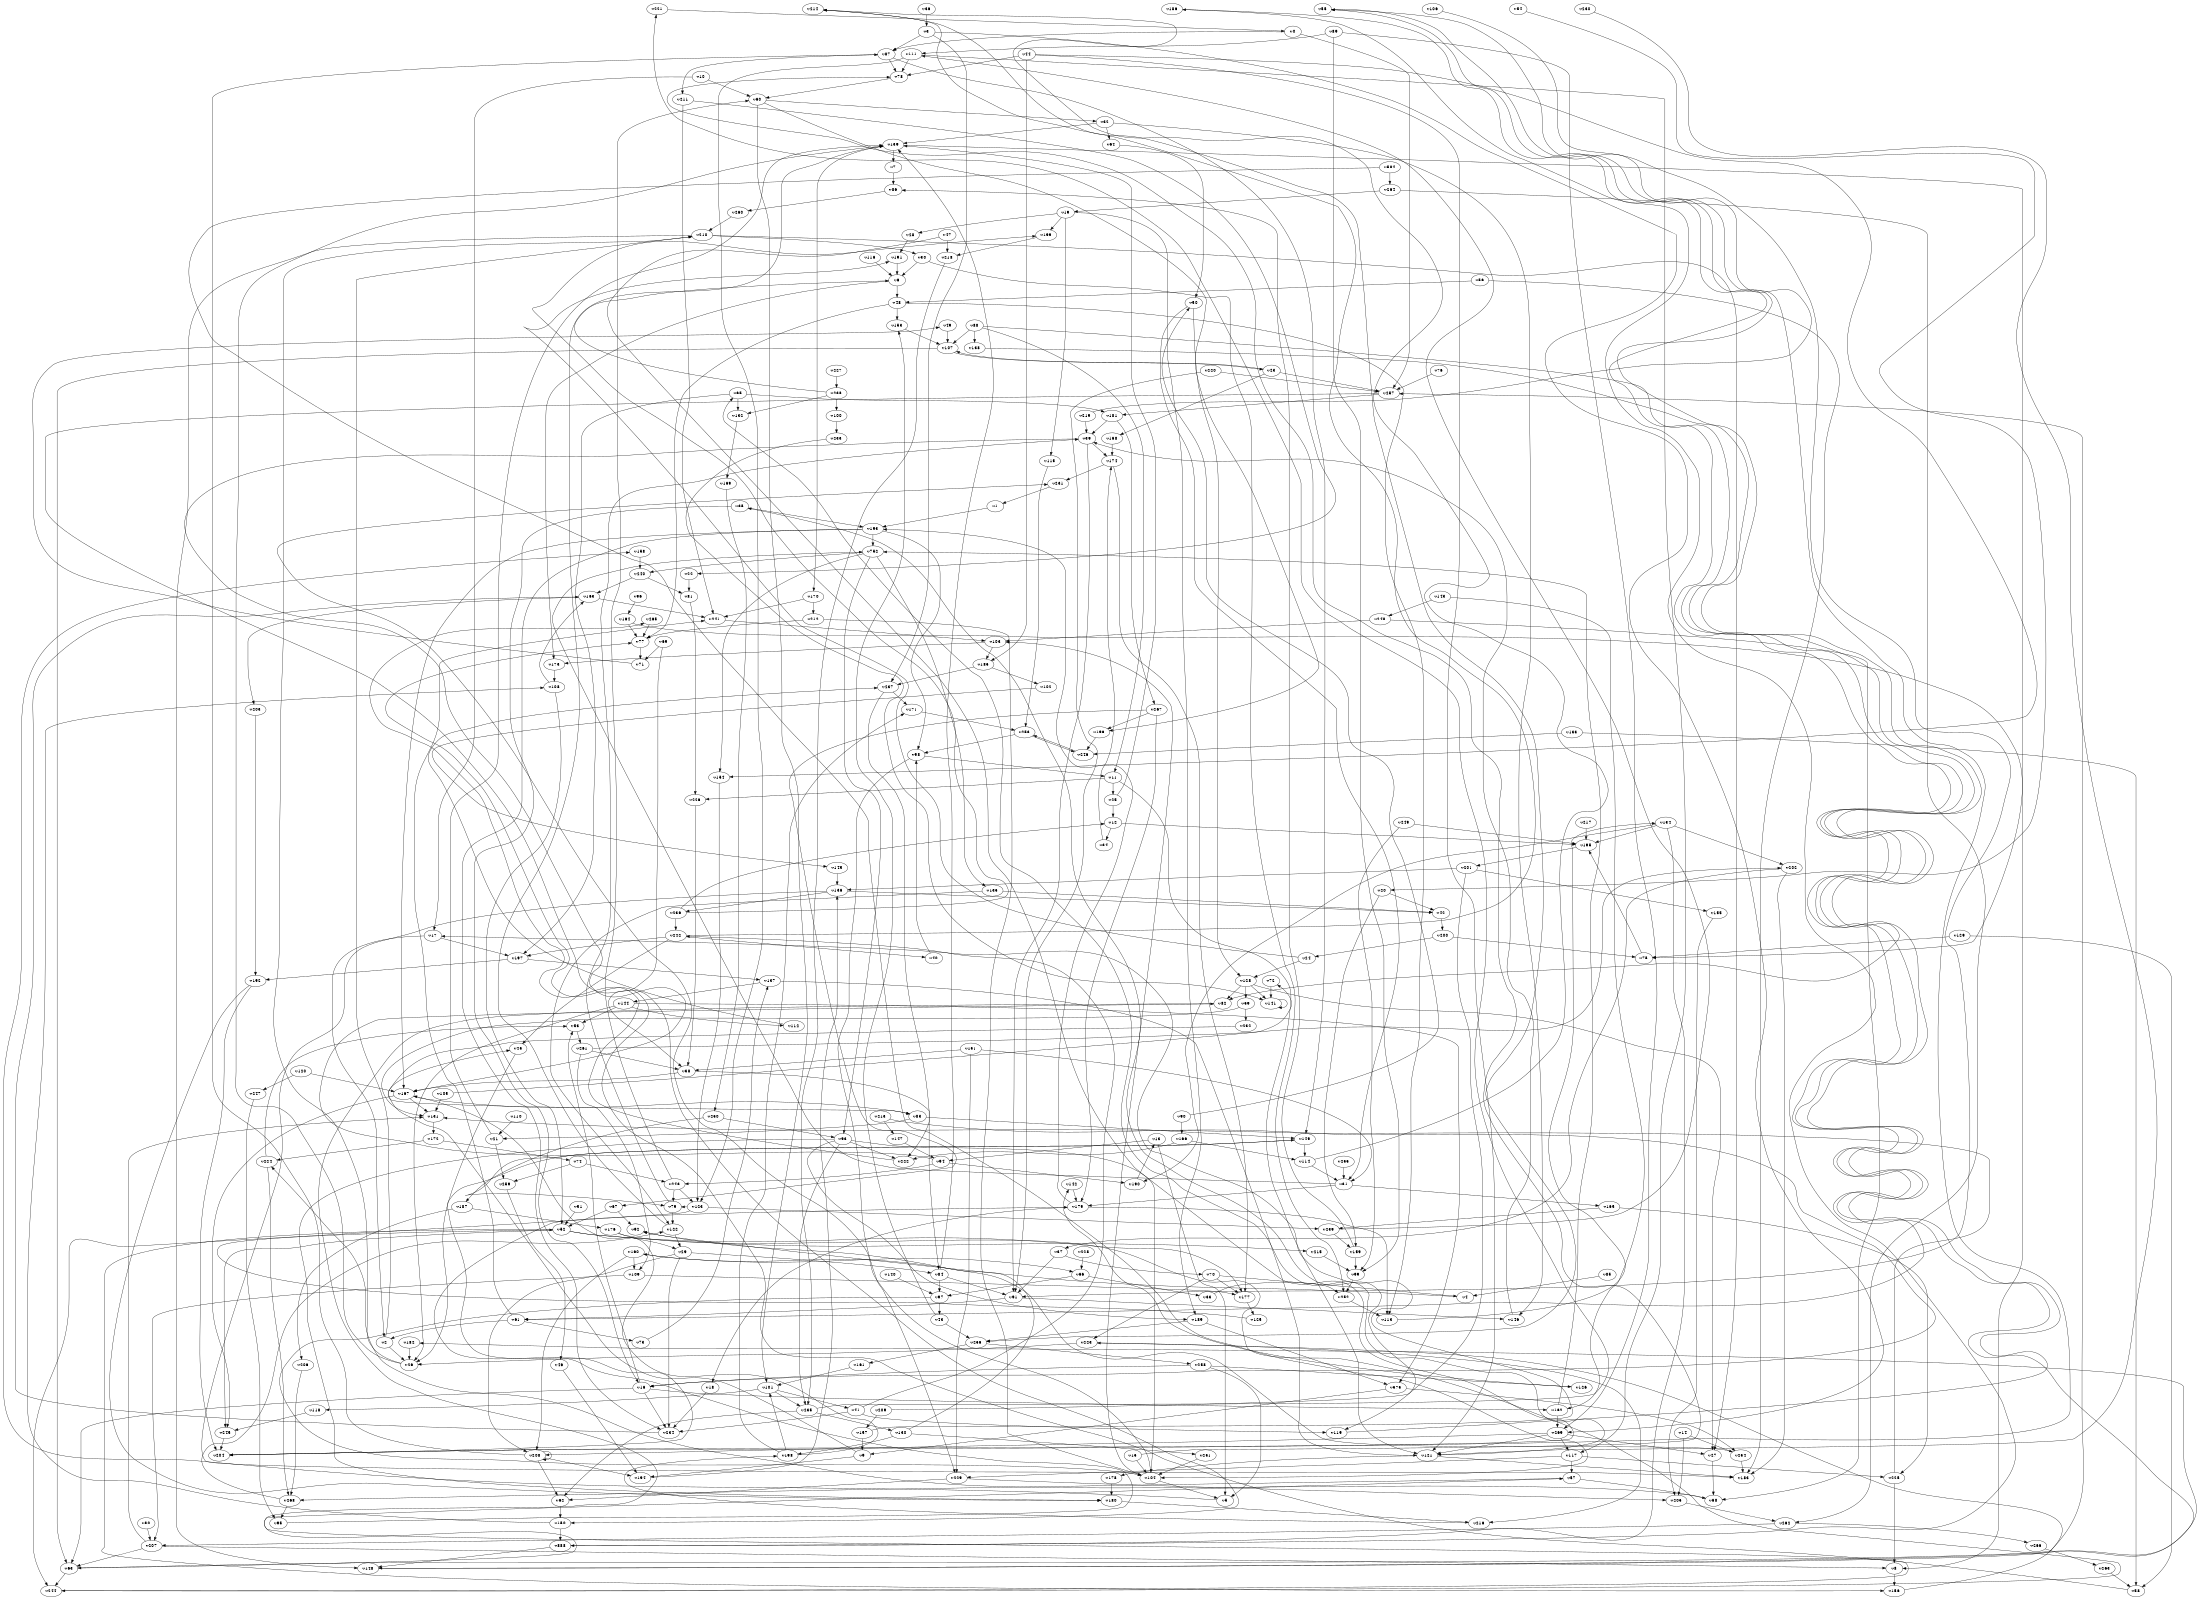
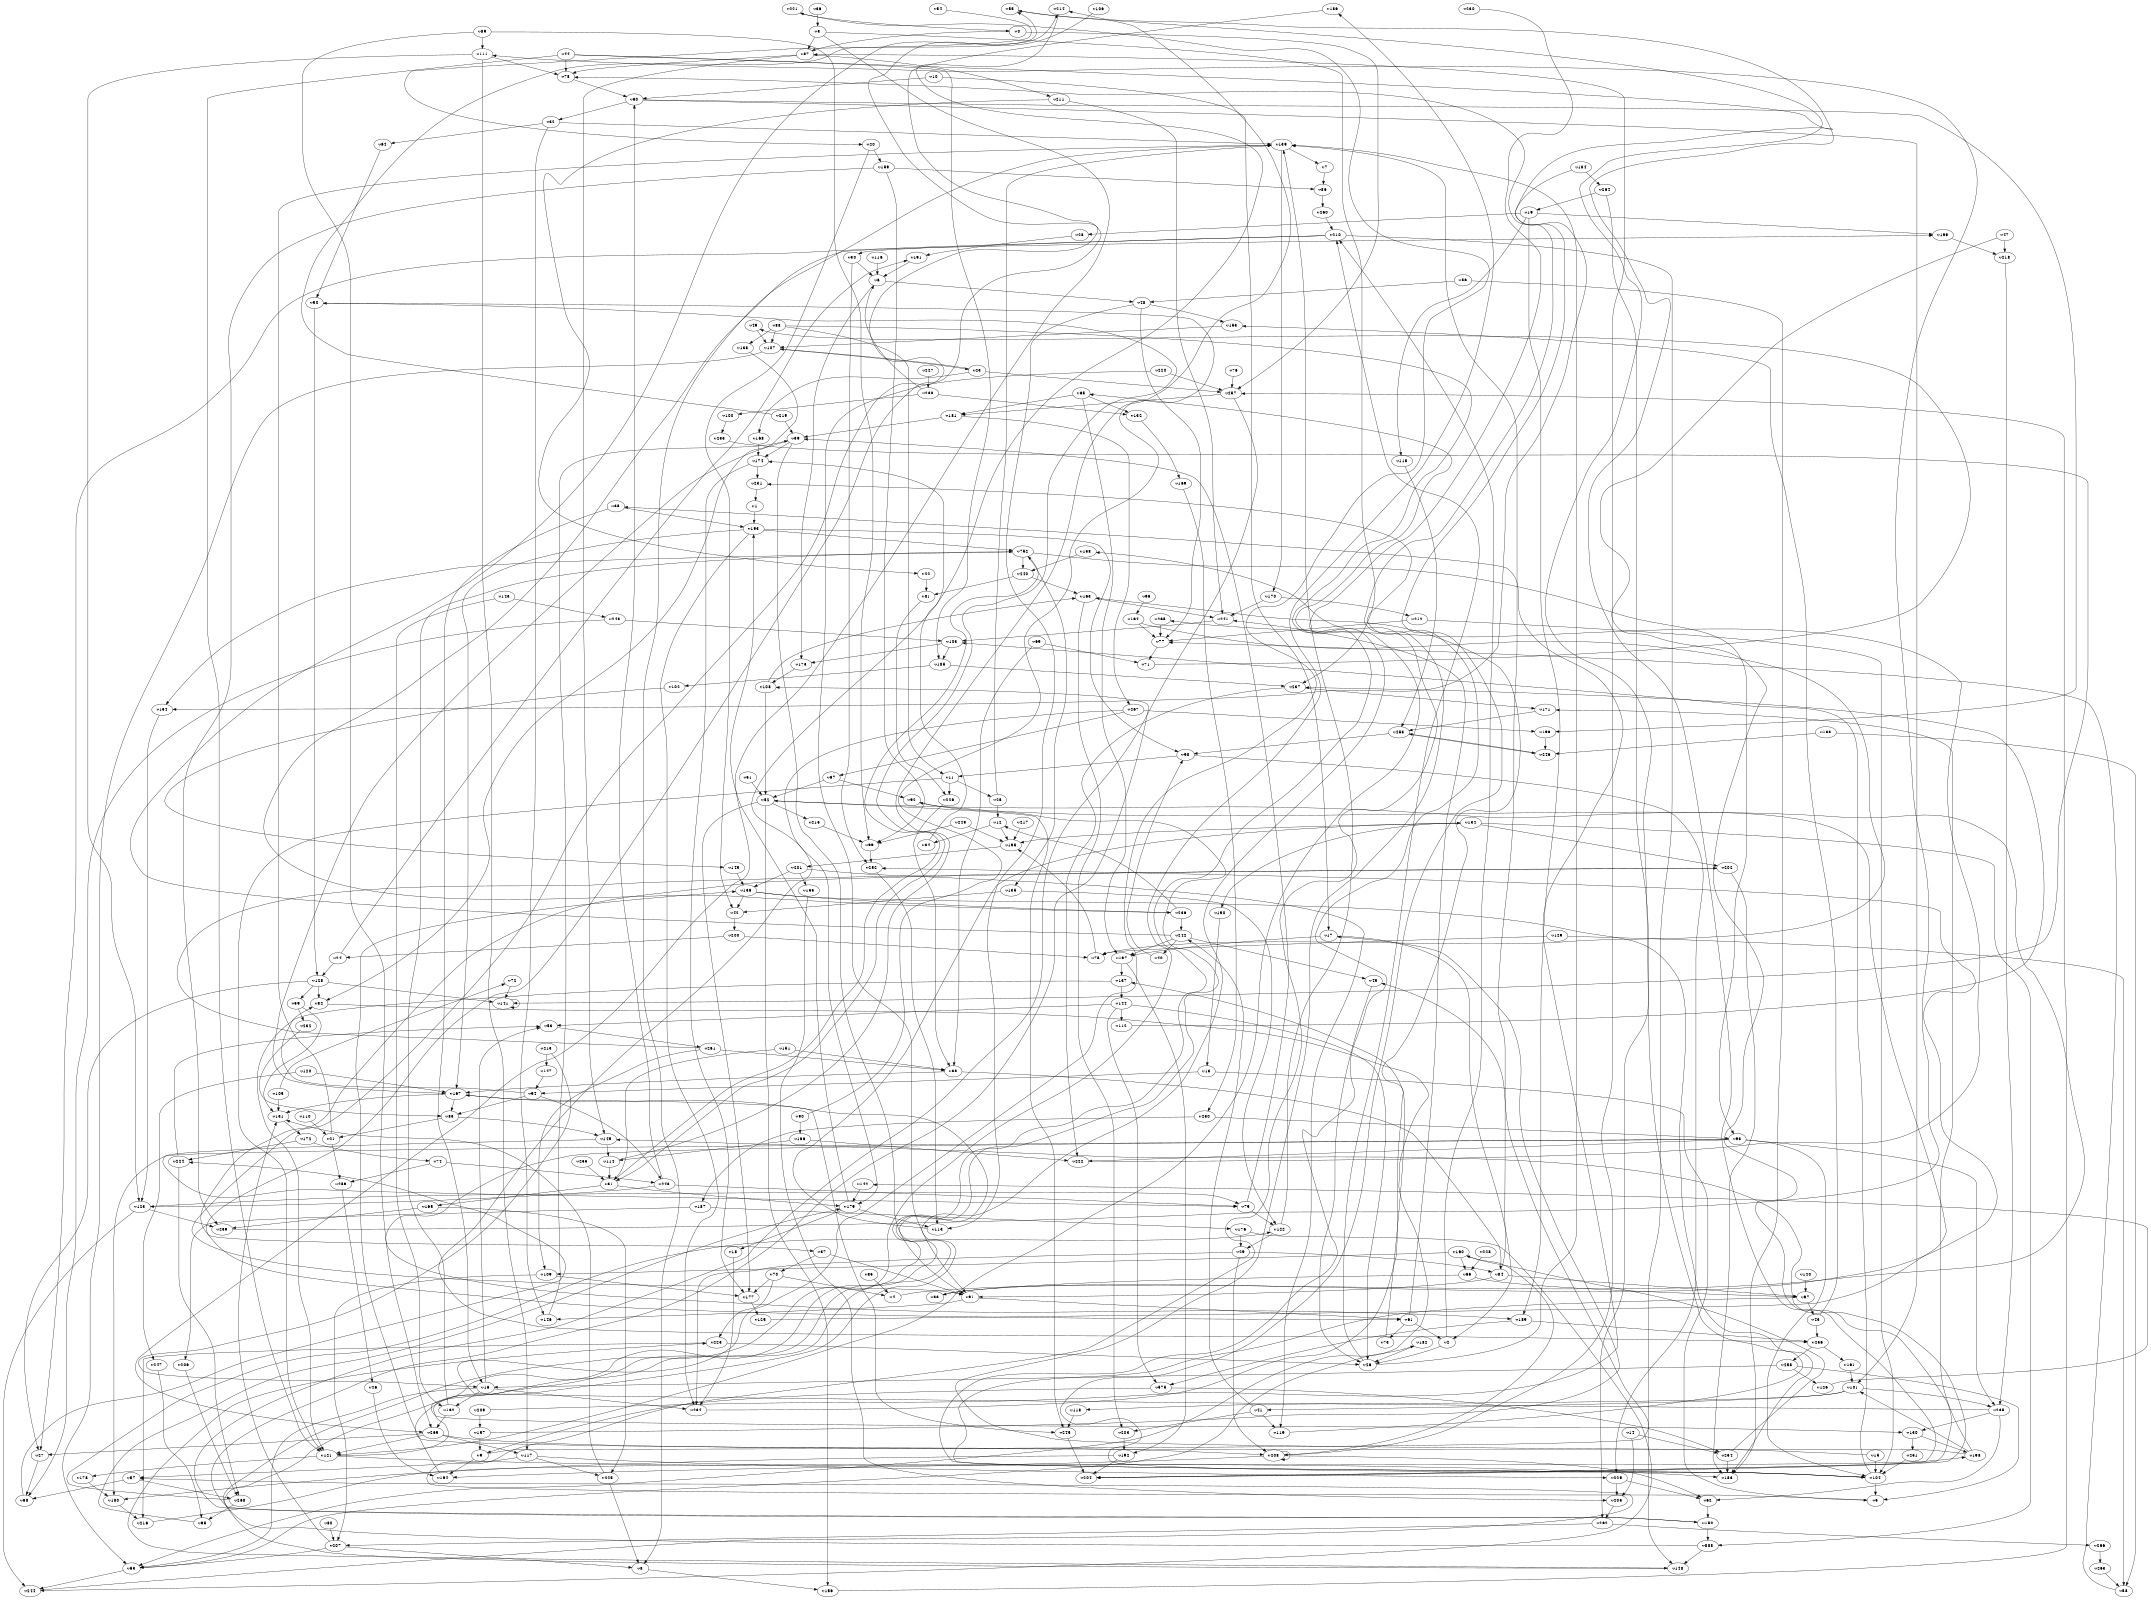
(1390, 167) -> (1581, 167)
(1031, 1172) -> (493, 1105)
(1341, 1240) -> (231, 435)
(881, 1257) -> (567, 1383)
(969, 1262) -> none
(765, 1423) -> (1174, 1424)
